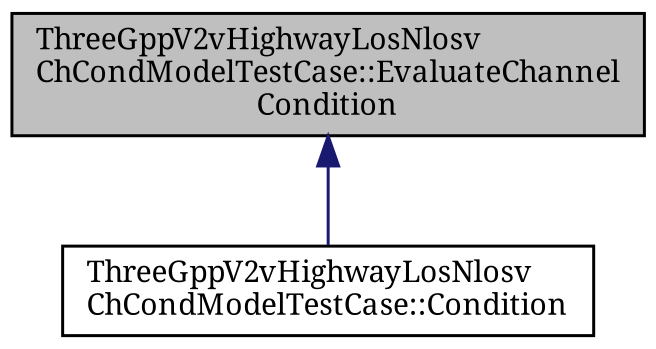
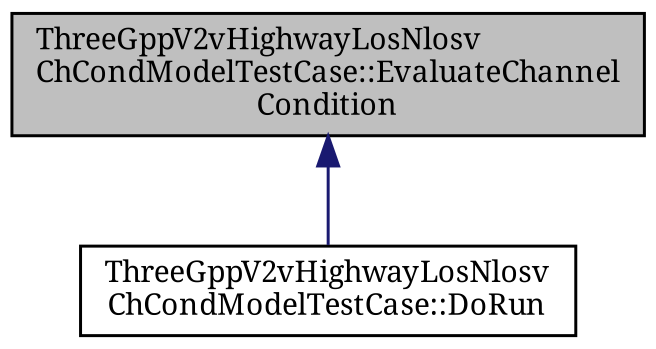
(328, 291) -> (328, 291)
